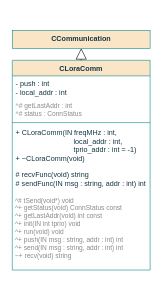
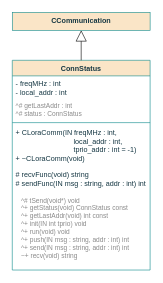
(81, 39) -> (81, 21)
(81, 68) -> (81, 68)
(35, 84) -> (41, 84)
(77, 228) -> (83, 228)
